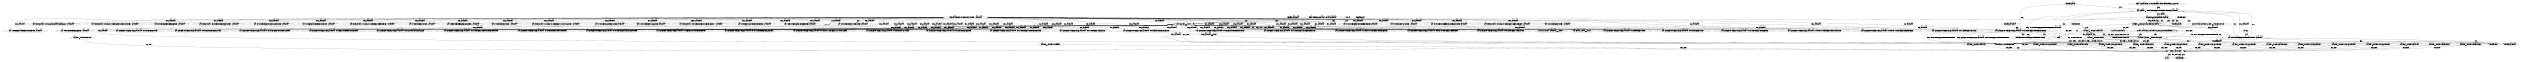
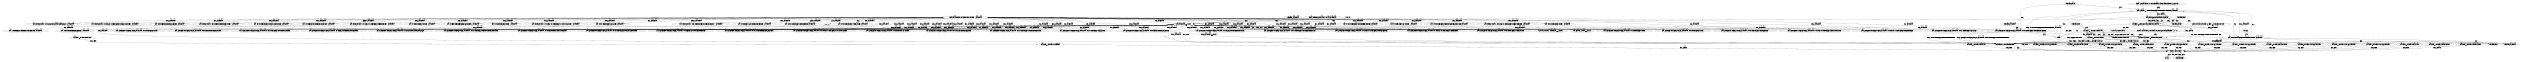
(474, 18) -> (170, 26)
(1360, 18) -> none
(368, 21) -> (368, 21)
(815, 21) -> (815, 21)
(170, 24) -> (170, 24)
(610, 24) -> (610, 24)
(651, 24) -> none
(800, 24) -> (800, 24)
(1184, 24) -> (1184, 24)
(1449, 24) -> (1449, 24)
(2189, 31) -> (2189, 31)
none -> (2121, 33)
(2141, 34) -> (2141, 34)
none -> (2098, 35)
(2030, 38) -> none
(2075, 38) -> (2075, 38)
(1683, 48) -> (1683, 48)
(2437, 48) -> (2437, 48)
(1124, 50) -> (560, 44)
